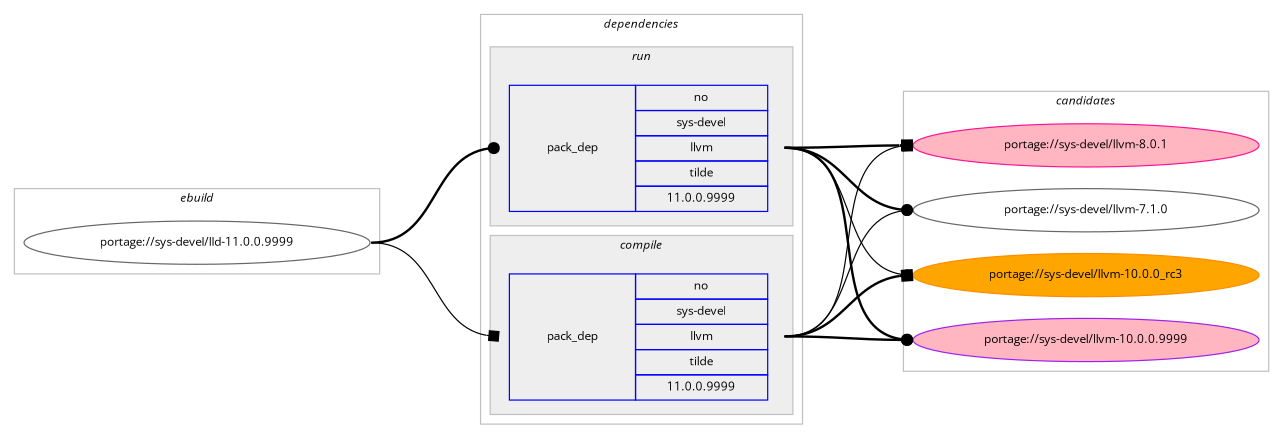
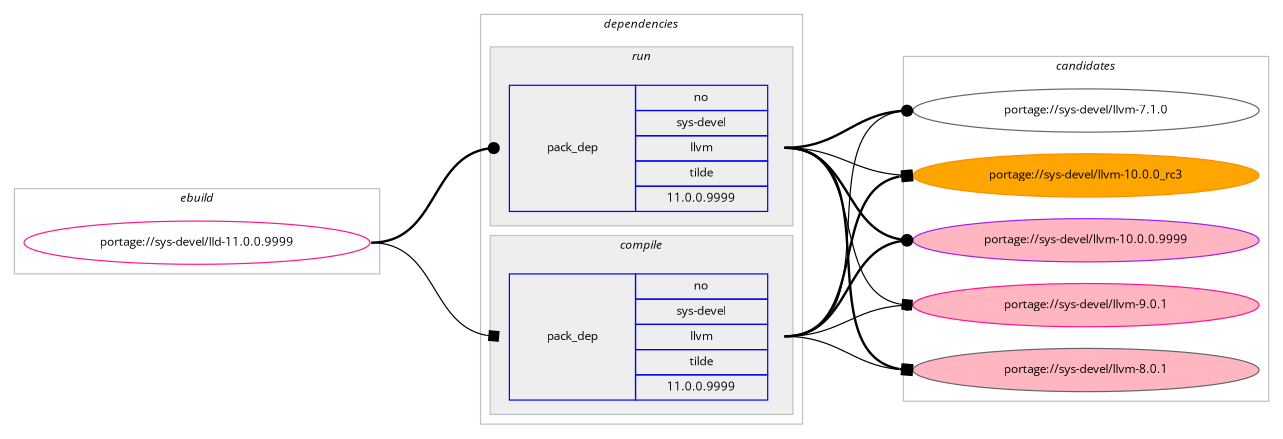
(1086, 145) -> (1086, 370)
(197, 243) -> (197, 243)
none -> (1086, 305)
